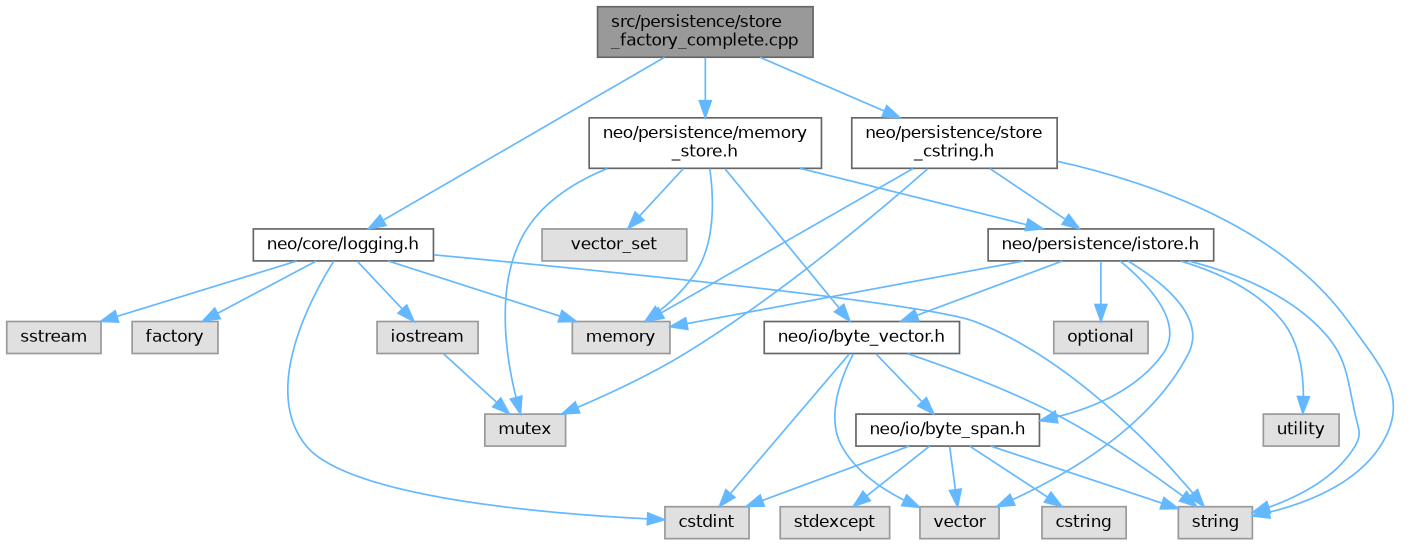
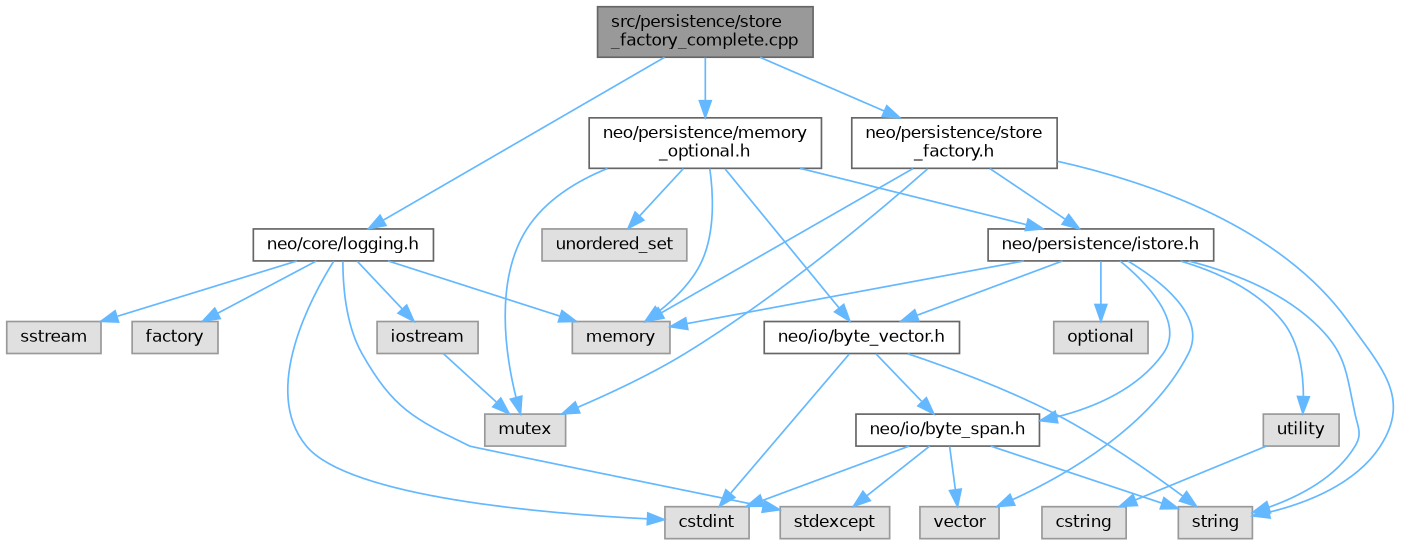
(705, 143) -> (705, 143)
(954, 143) -> (954, 143)
(614, 245) -> (614, 245)
(865, 302) -> (499, 452)
(839, 440) -> none
(1009, 472) -> (1201, 473)
